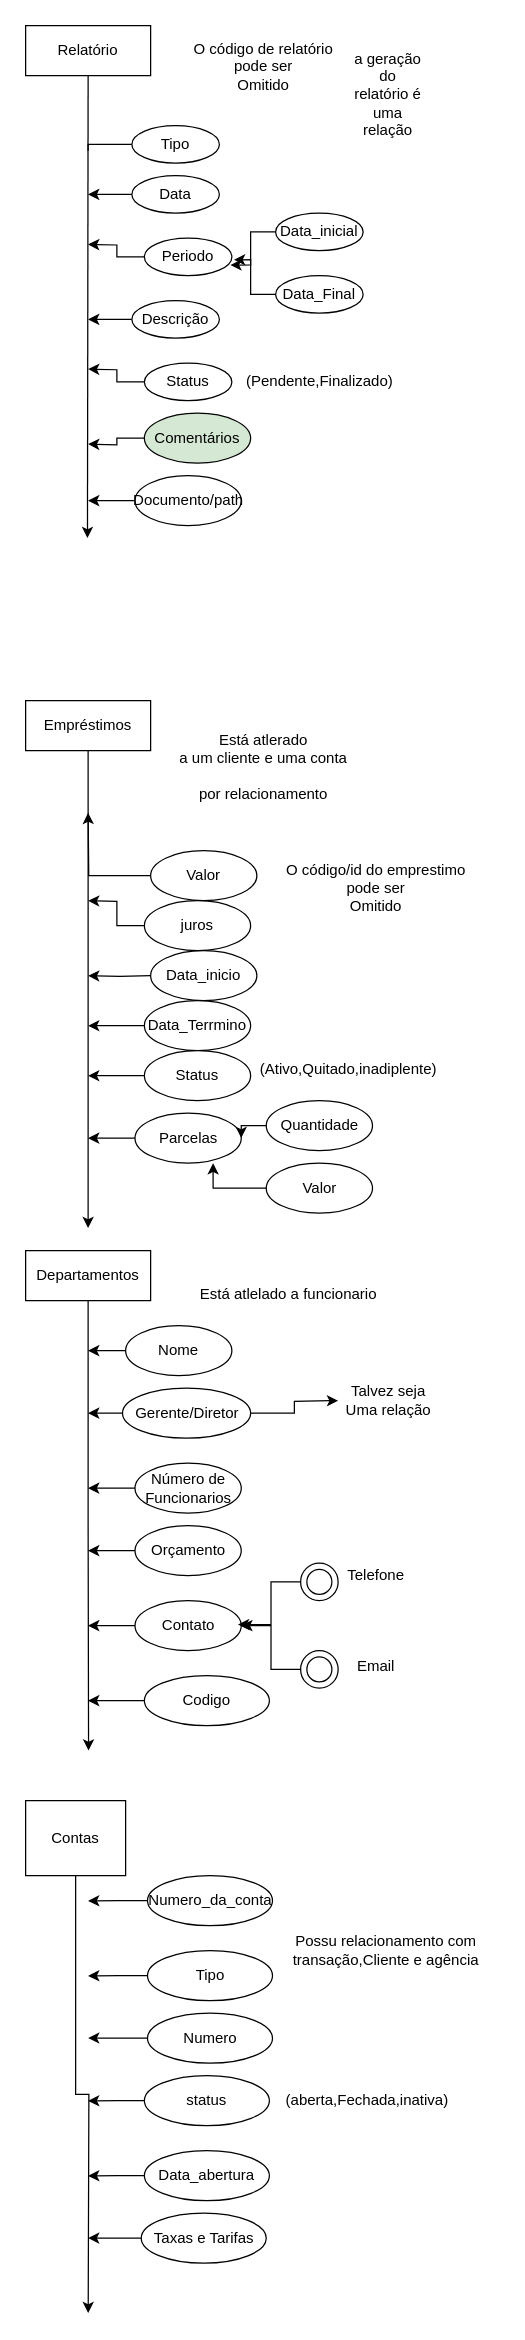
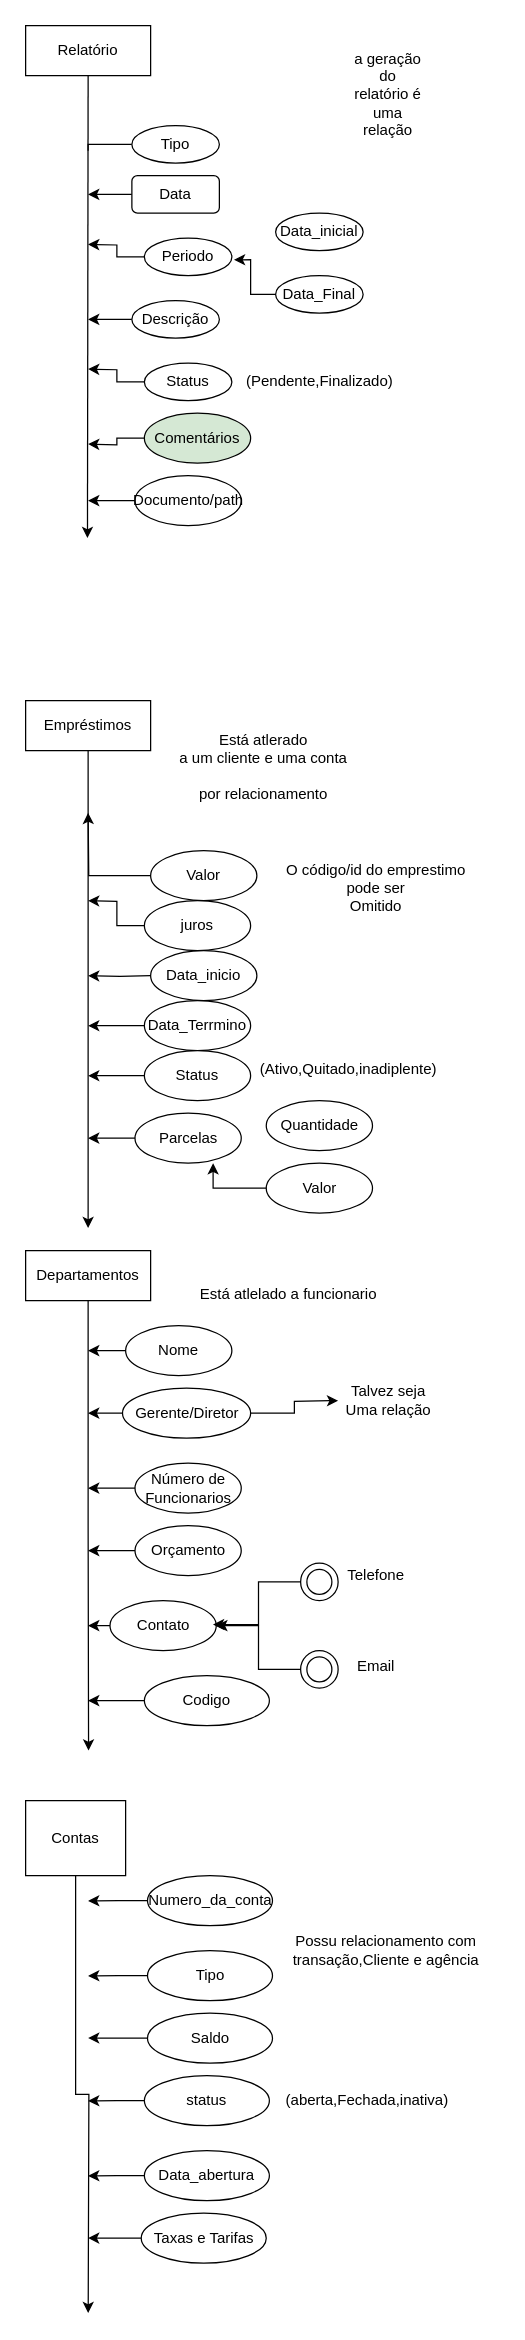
(263, 67) -> none
(176, 194) -> (176, 194)
(251, 232) -> none
(252, 1126) -> none
(188, 1626) -> (163, 1626)
(211, 2038) -> (211, 2038)
